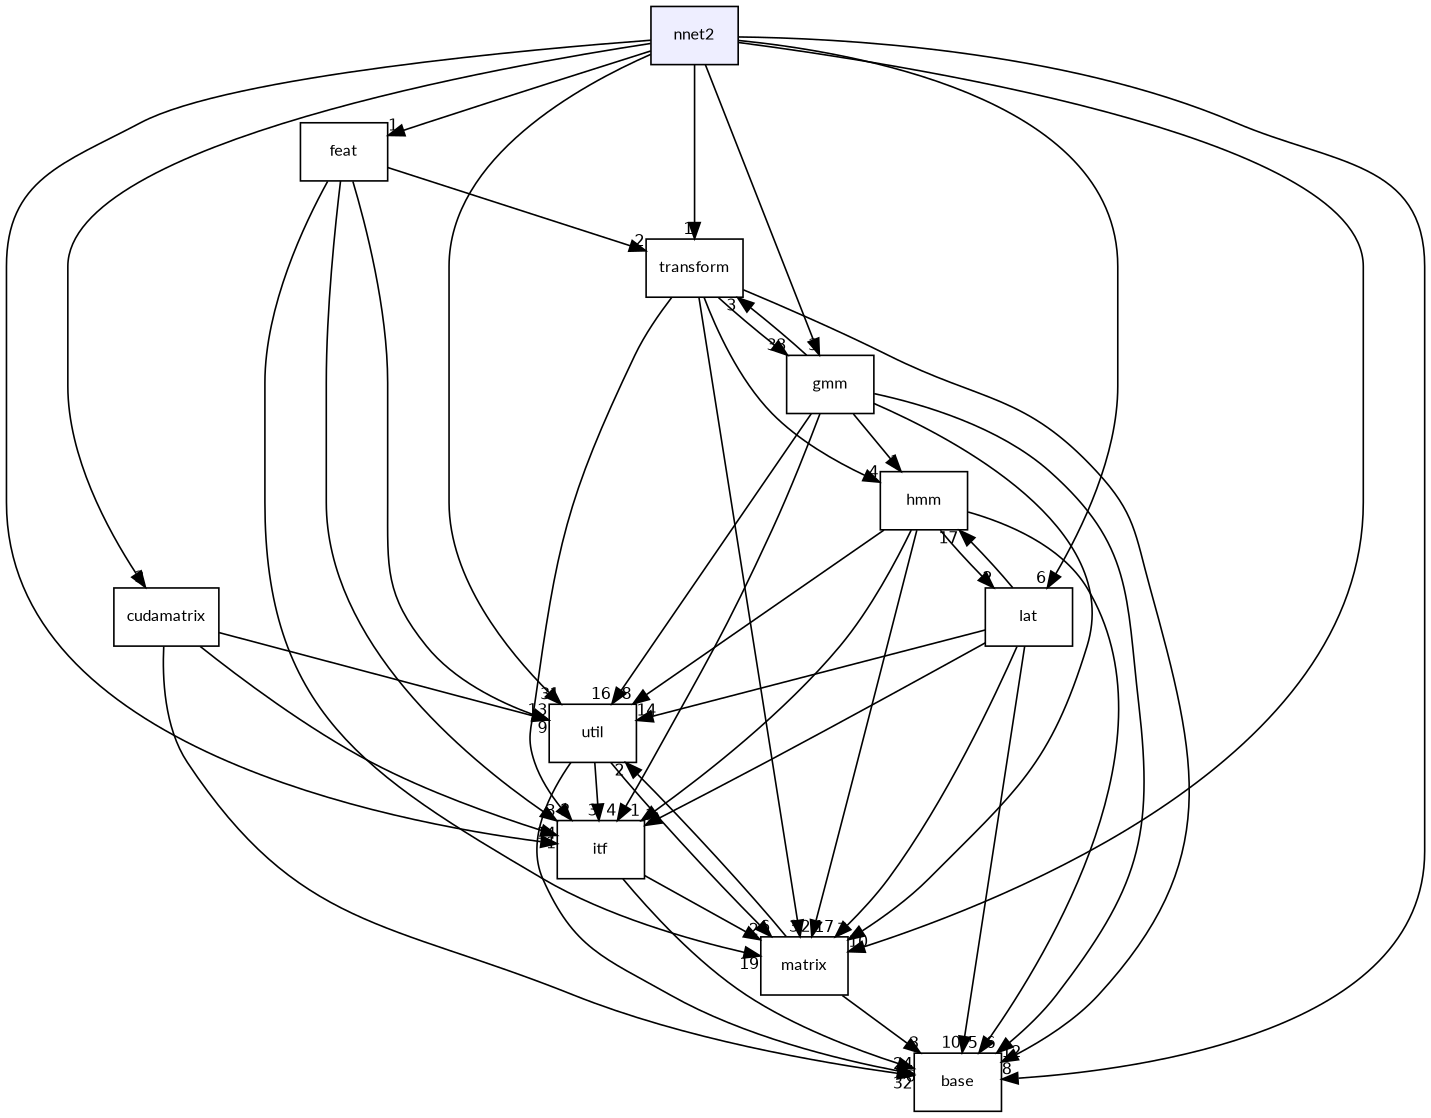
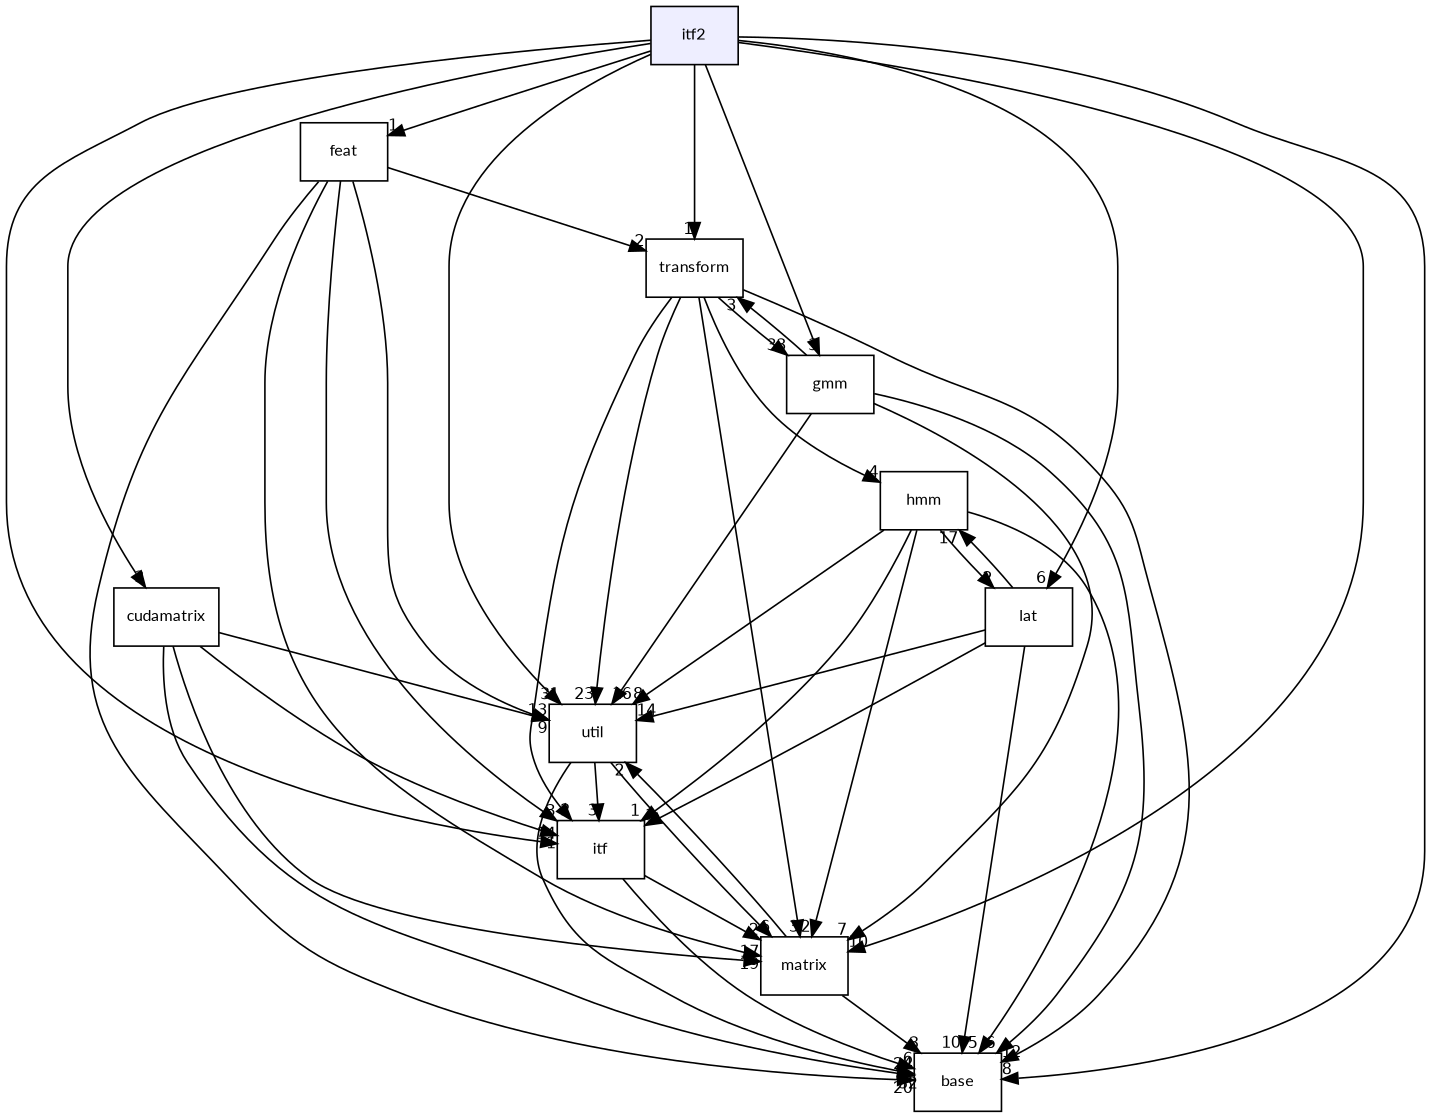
(695, 36) -> (695, 36)
(872, 436) -> none
none -> (626, 489)
(732, 614) -> none
(943, 793) -> (388, 910)
none -> (198, 846)
